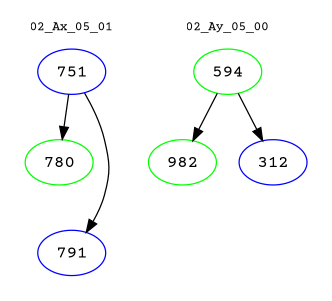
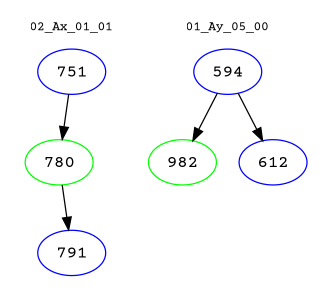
(72, 27) -> (72, 27)
(228, 27) -> (228, 27)
(228, 72) -> (228, 72)
(108, 156) -> (64, 201)
(273, 162) -> (273, 162)
